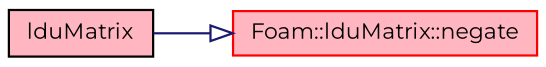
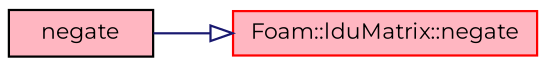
(81, 33) -> (81, 33)
